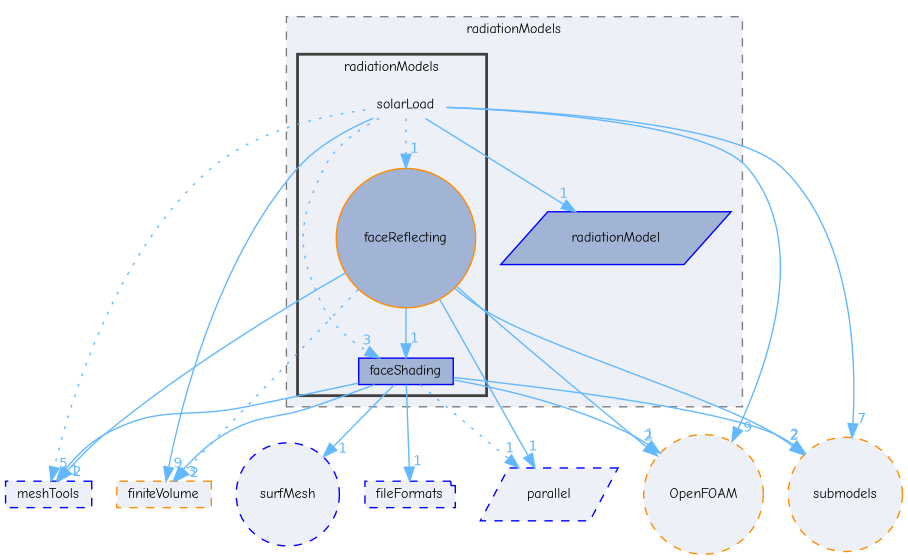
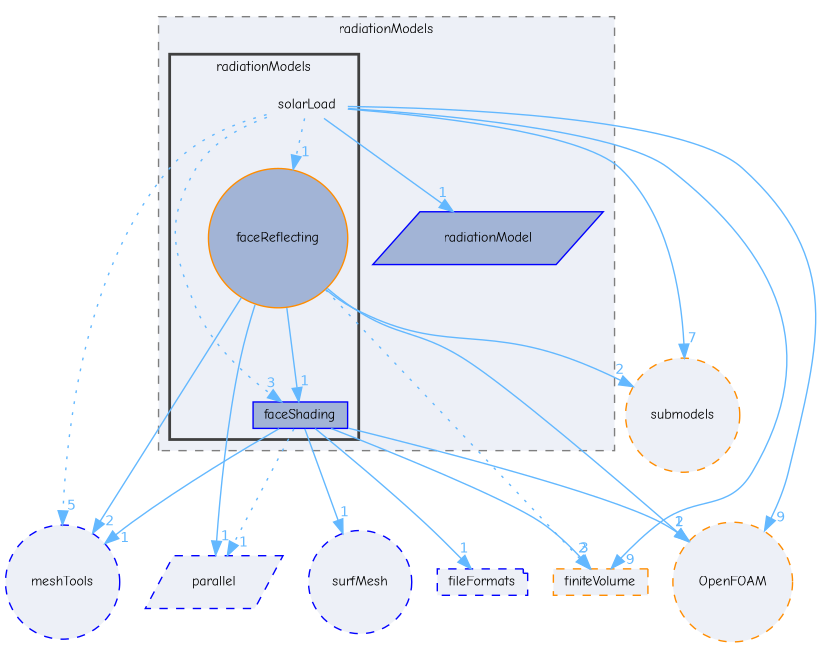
(609, 397) -> none
(49, 494) -> (63, 582)
